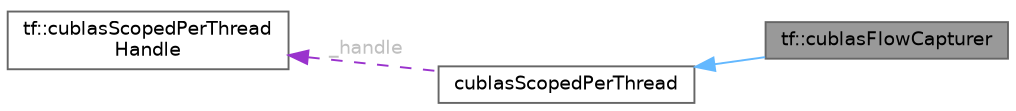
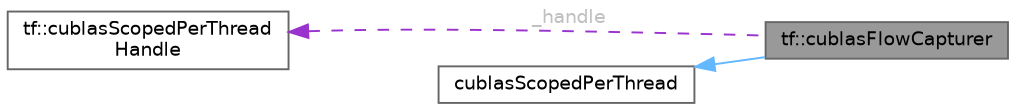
(373, 64) -> (537, 31)
